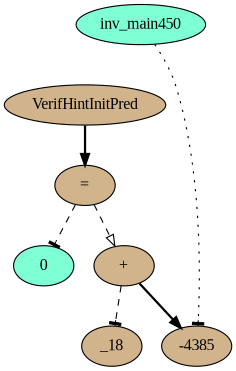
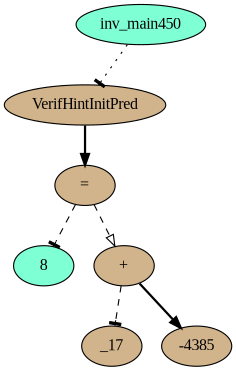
(194, 179) -> (115, 62)
(44, 266) -> (44, 266)
(112, 346) -> (112, 346)
